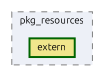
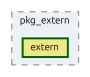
(52, 21) -> (45, 21)
